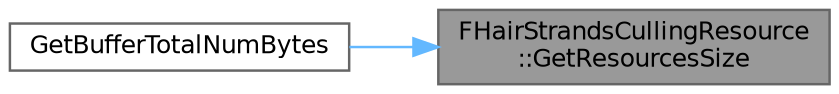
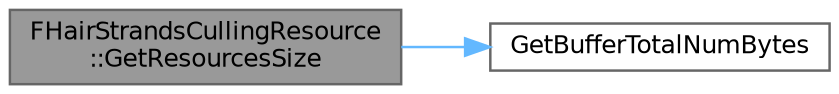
(381, 47) -> (433, 47)
